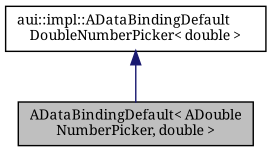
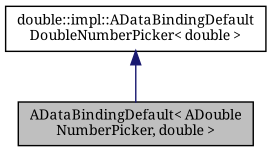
(136, 29) -> (136, 29)
